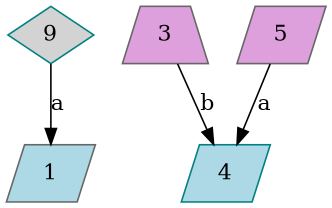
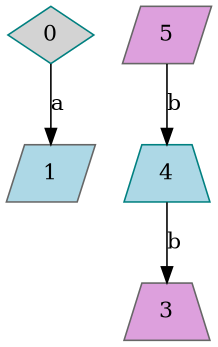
(51, 35) -> (51, 35)
(192, 97) -> (167, 235)
(265, 104) -> (175, 104)
(226, 173) -> (167, 173)
